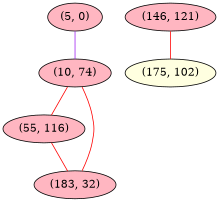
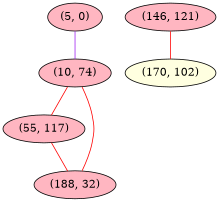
(171, 73) -> (171, 73)
(44, 129) -> (44, 129)
(75, 185) -> (75, 185)
